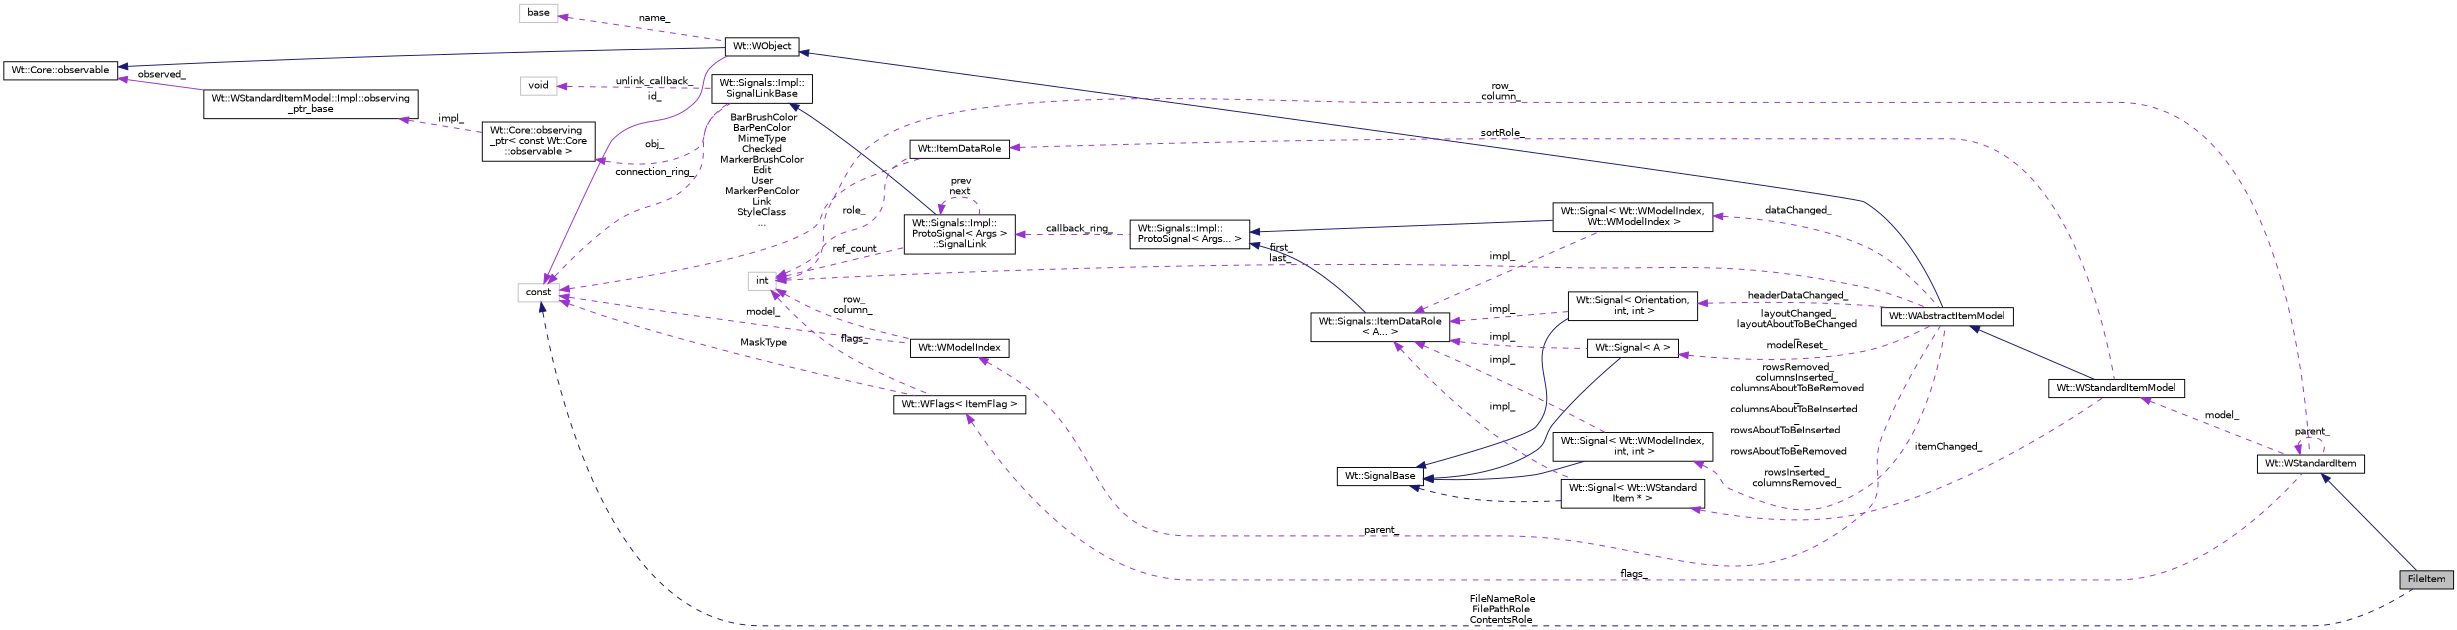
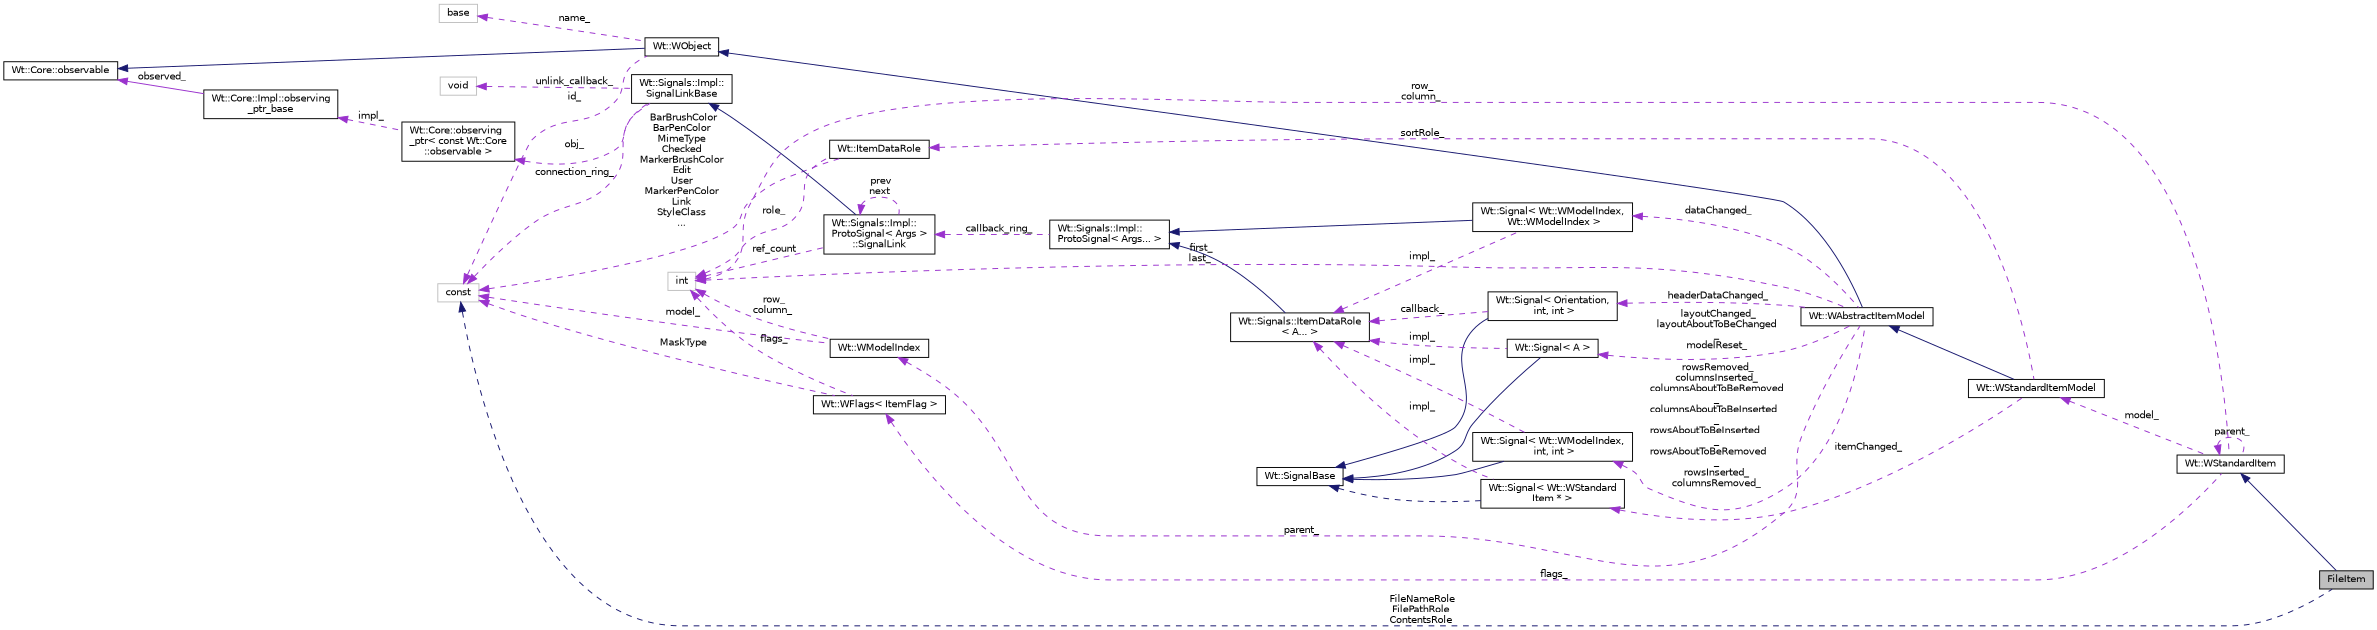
(311, 104) -> (271, 104)
(613, 139) -> (533, 139)
(1501, 310) -> (1421, 310)
